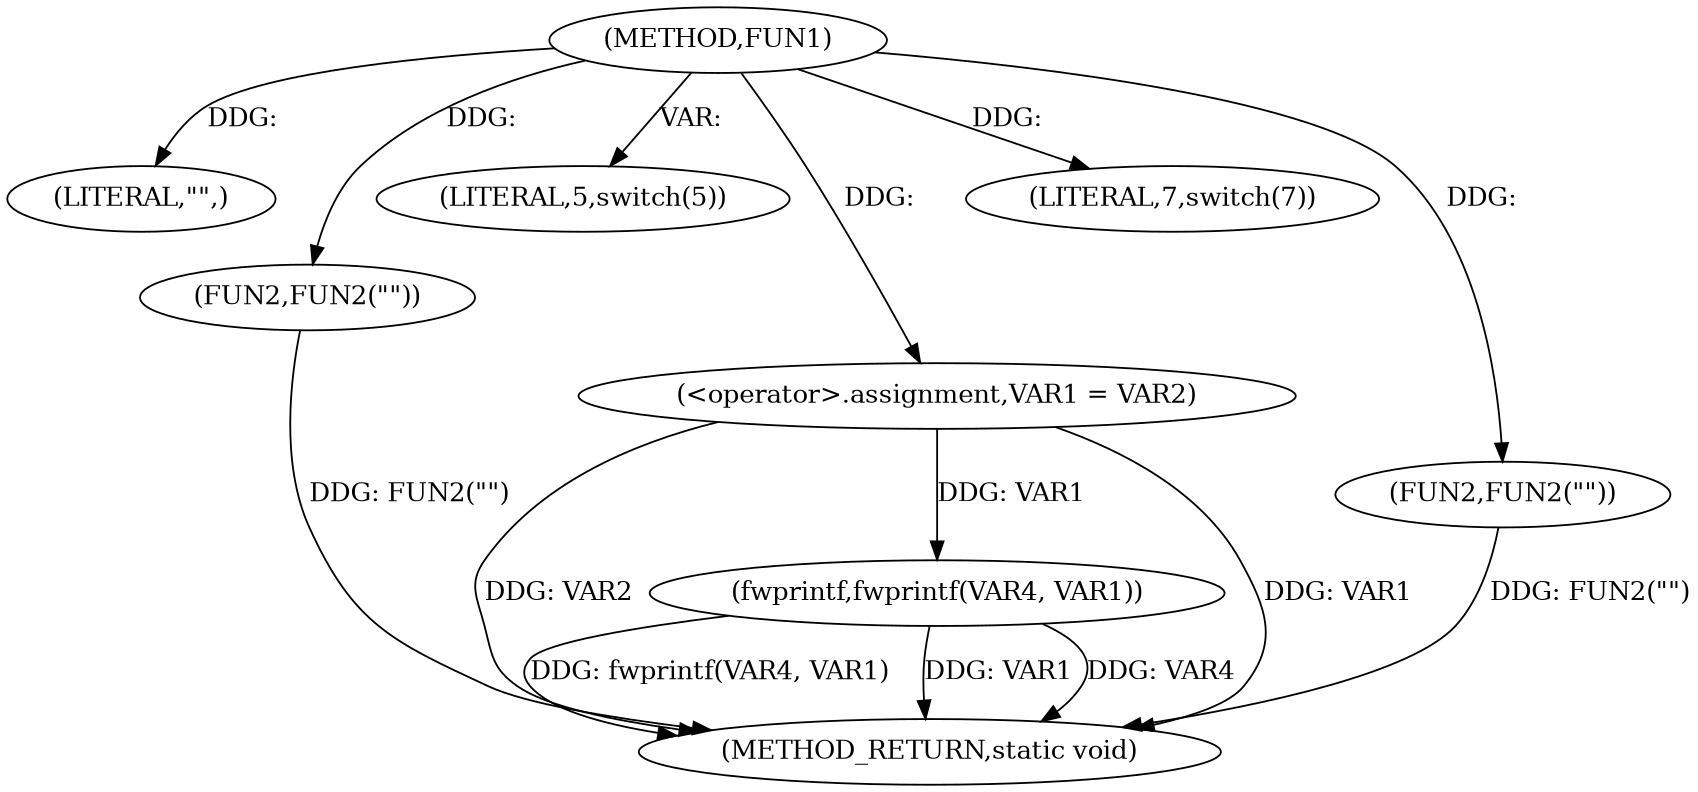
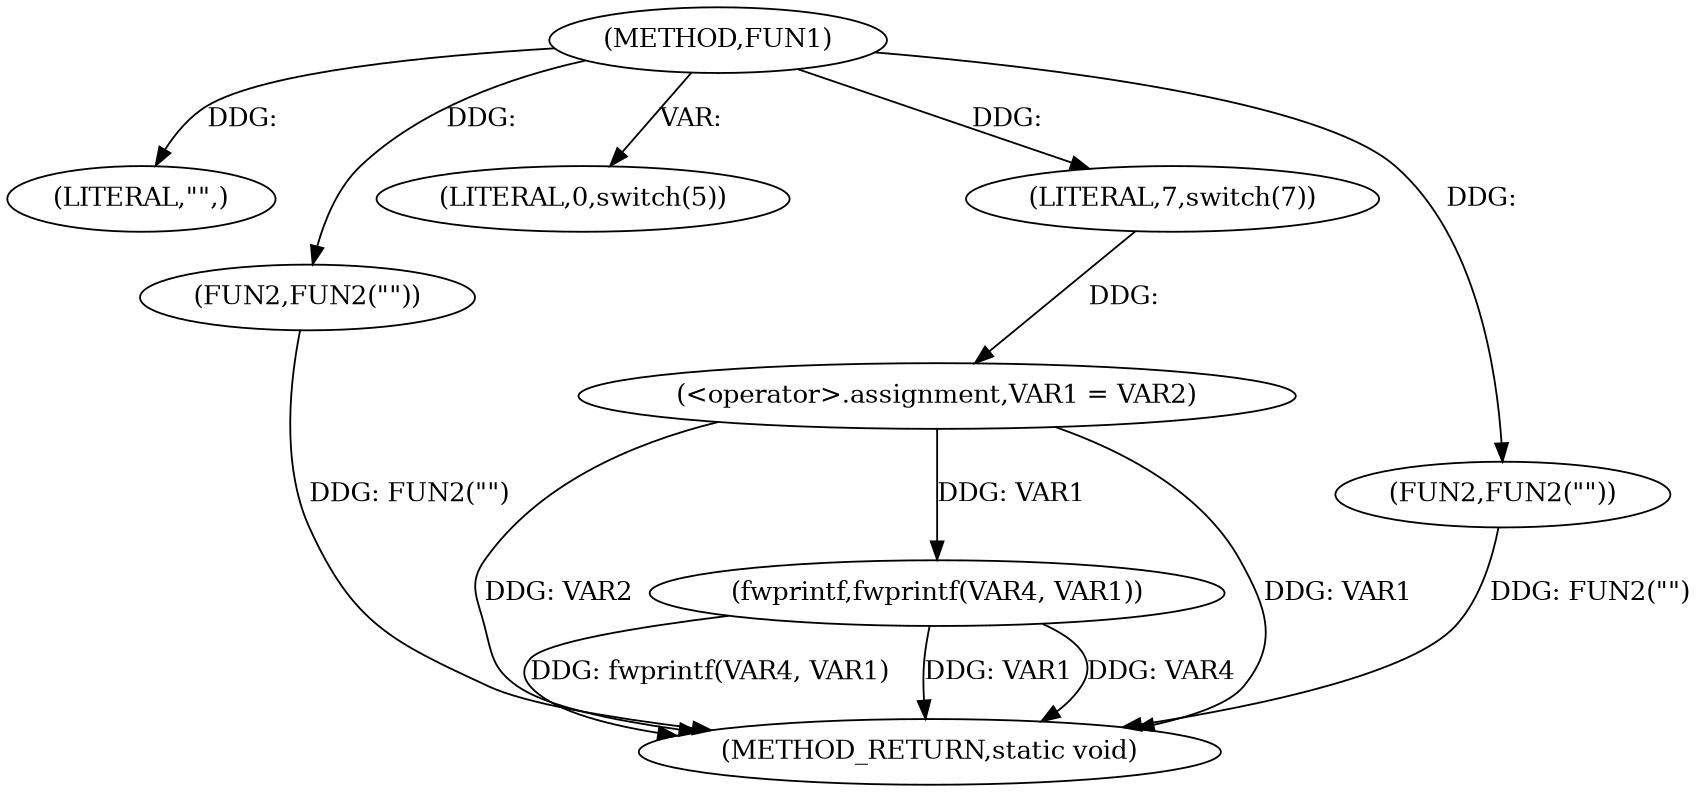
(583, 199) -> (583, 199)
(831, 207) -> (1062, 291)
